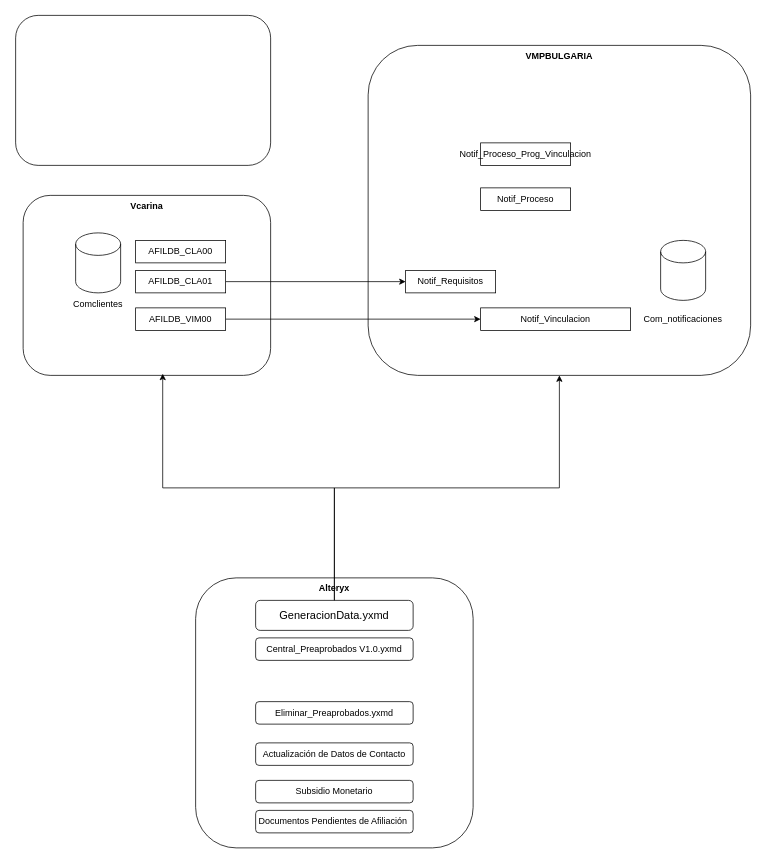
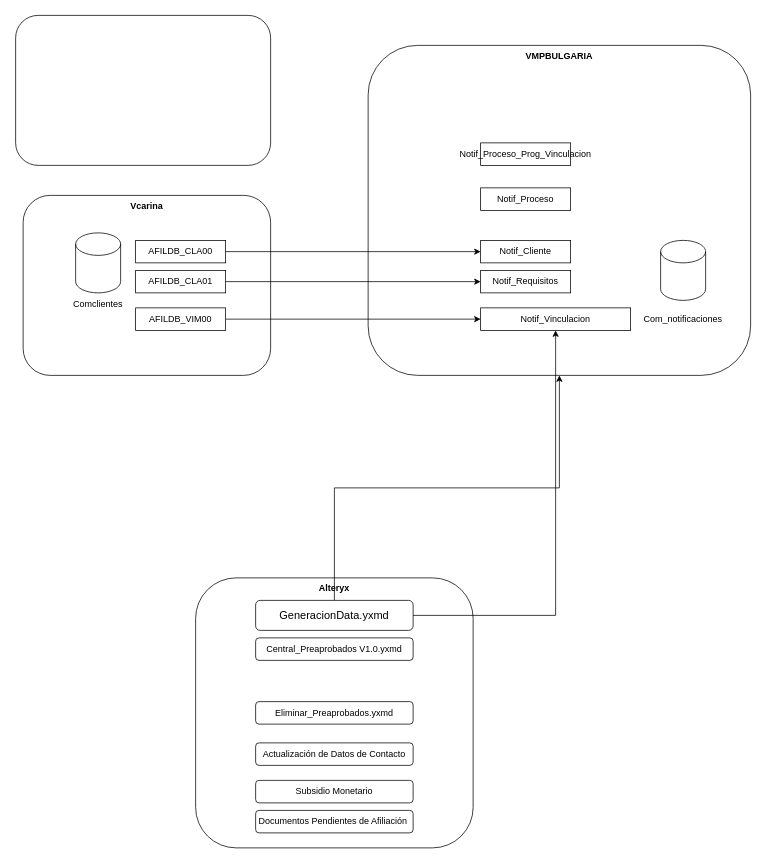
none -> (350, 252)
none -> (525, 252)
(450, 282) -> (525, 282)
(162, 435) -> (555, 546)
